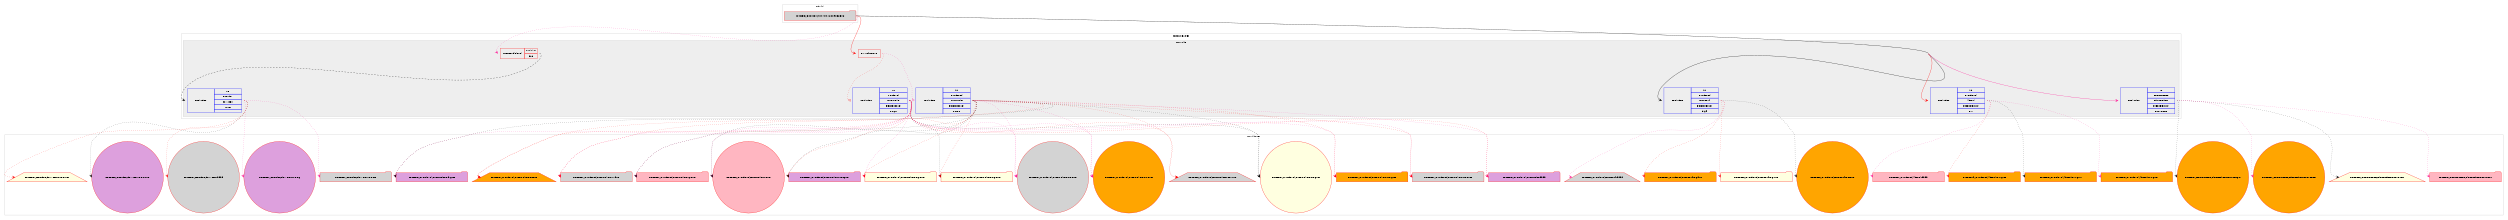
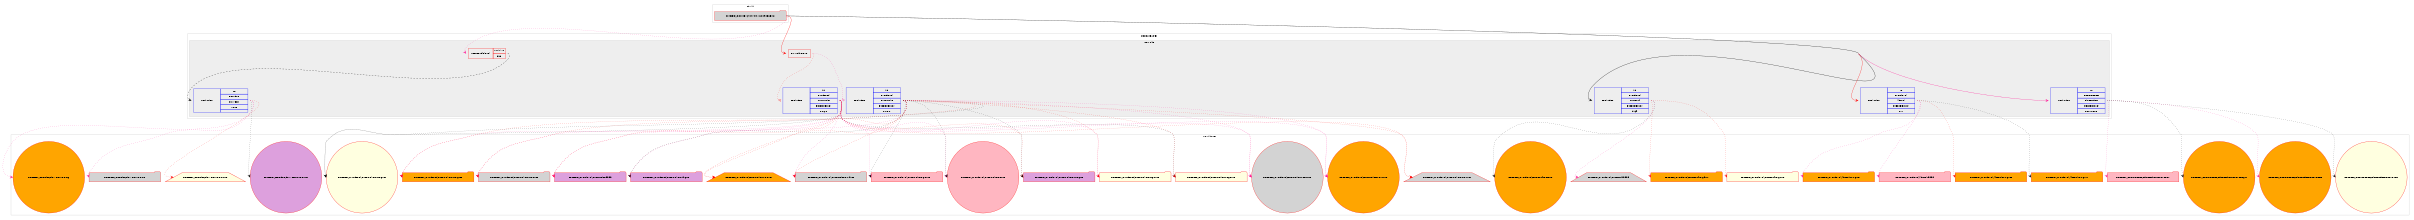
(204, 177) -> none
(280, 177) -> (49, 177)
(1985, 177) -> (1991, 177)
(2377, 177) -> (2371, 177)
